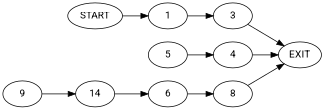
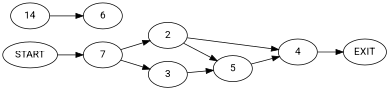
(168, 16) -> (103, 55)
(263, 33) -> (197, 72)
none -> (168, 35)
(22, 94) -> none
(233, 94) -> none
